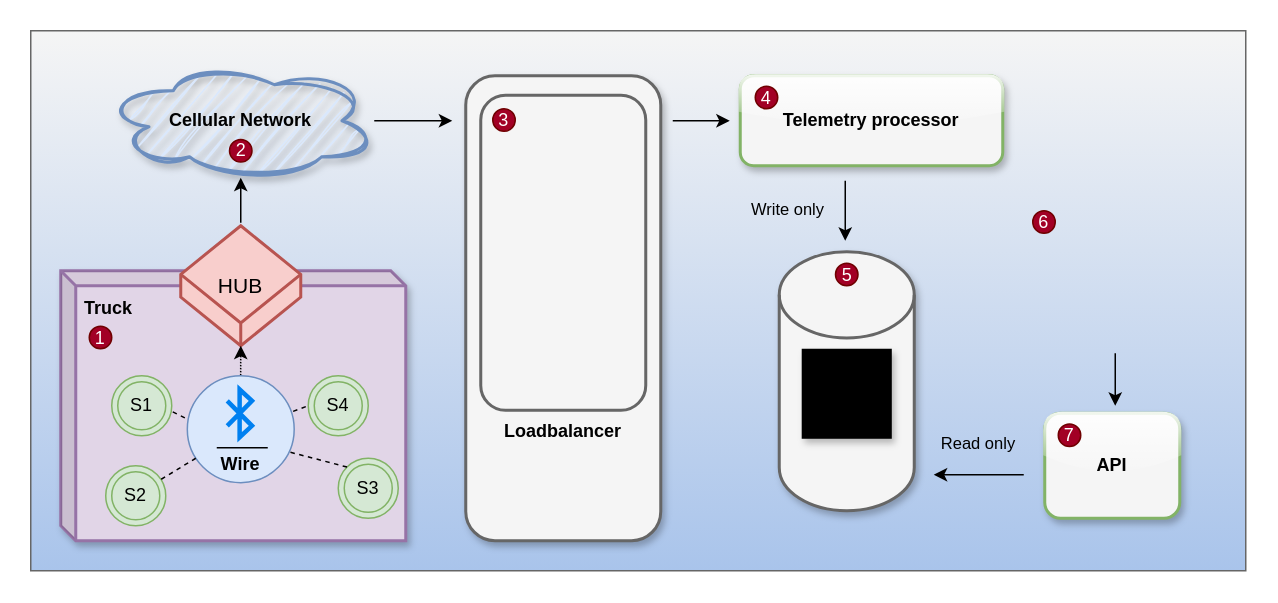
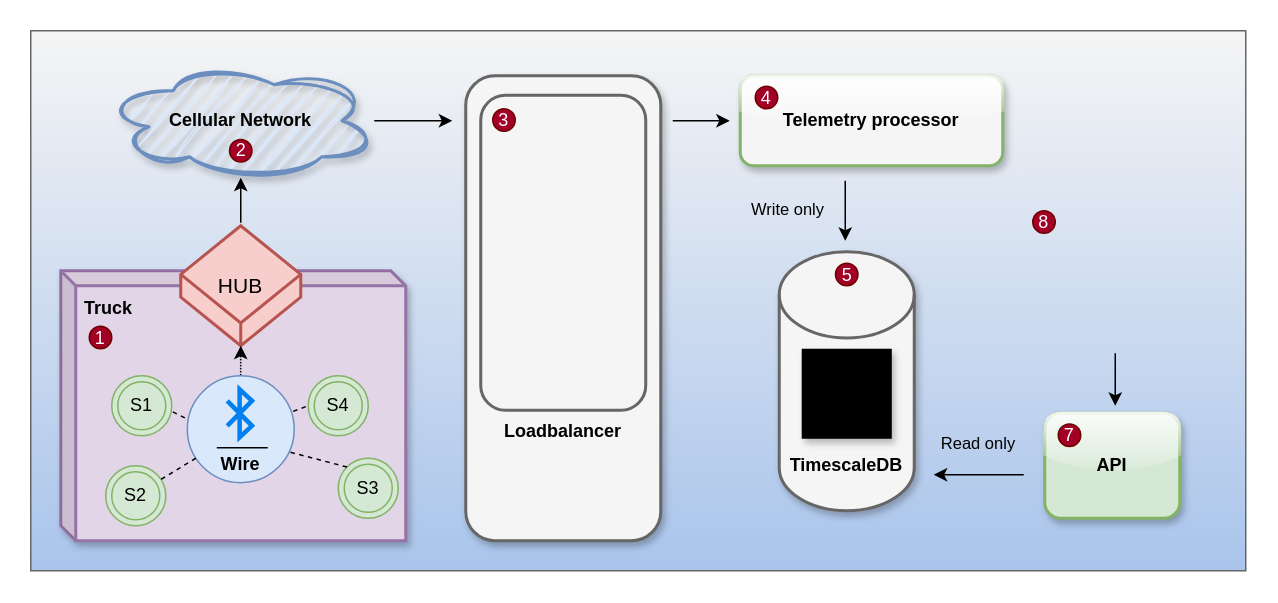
(1044, 223) -> (1044, 223)
none -> (847, 466)
(1112, 466) -> (1112, 466)
